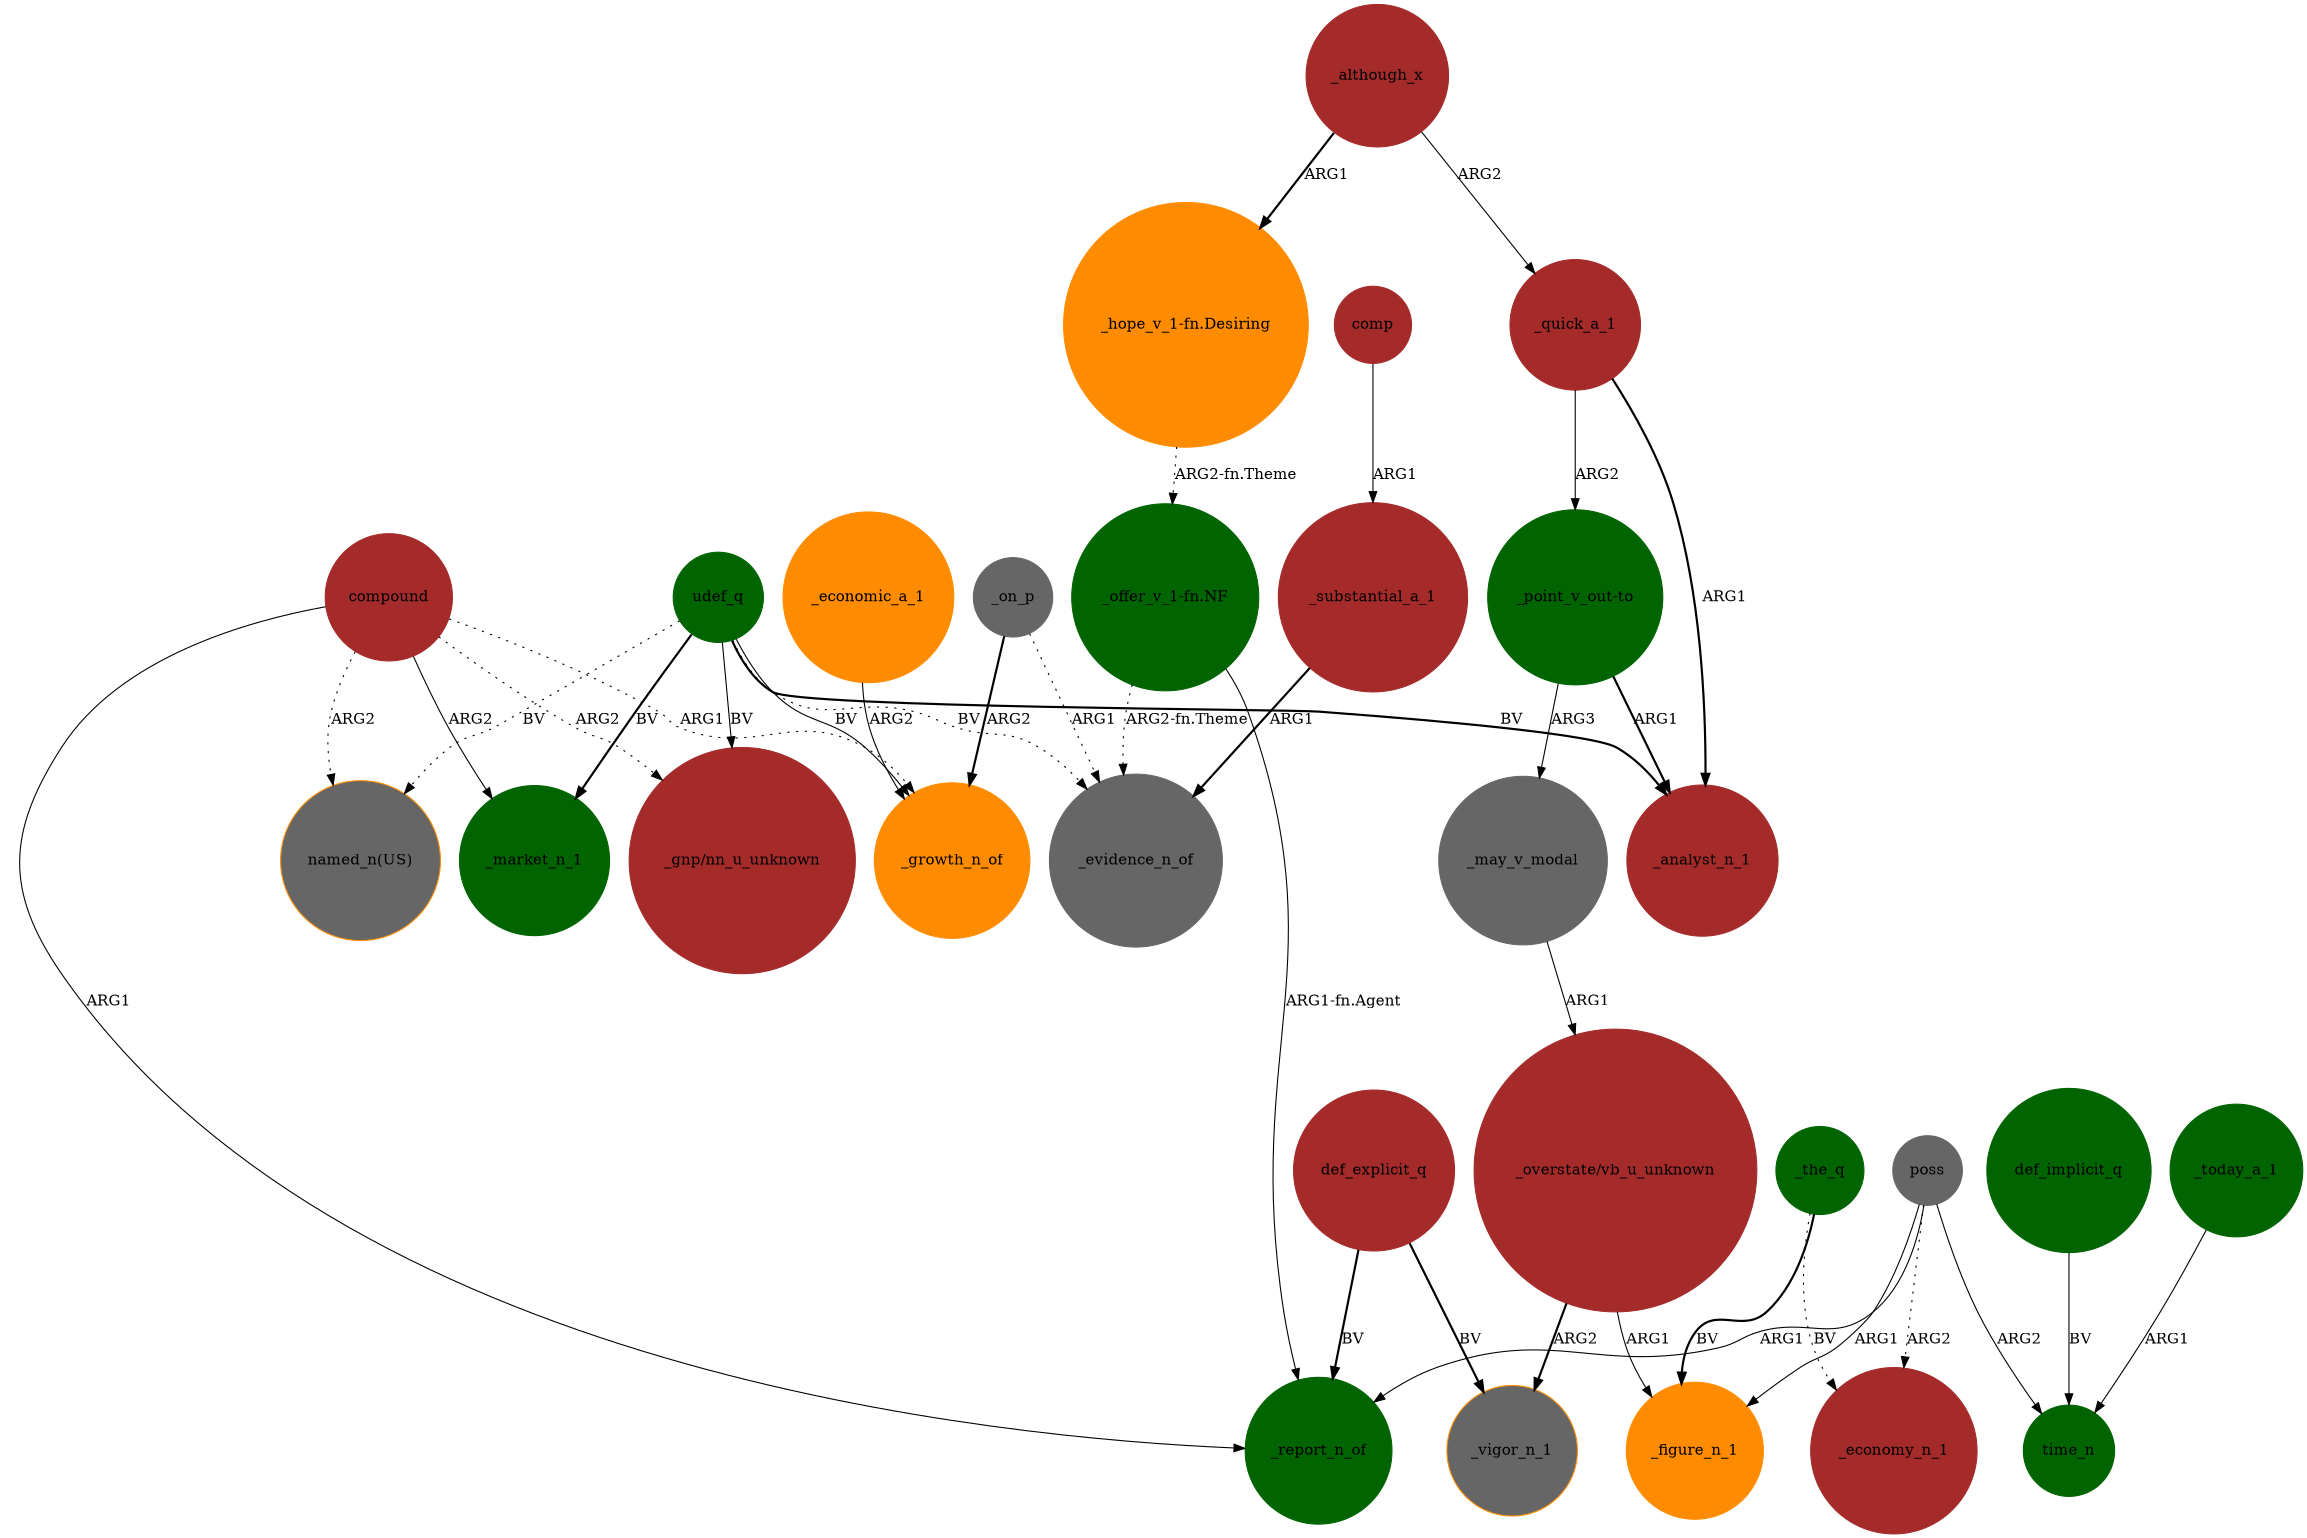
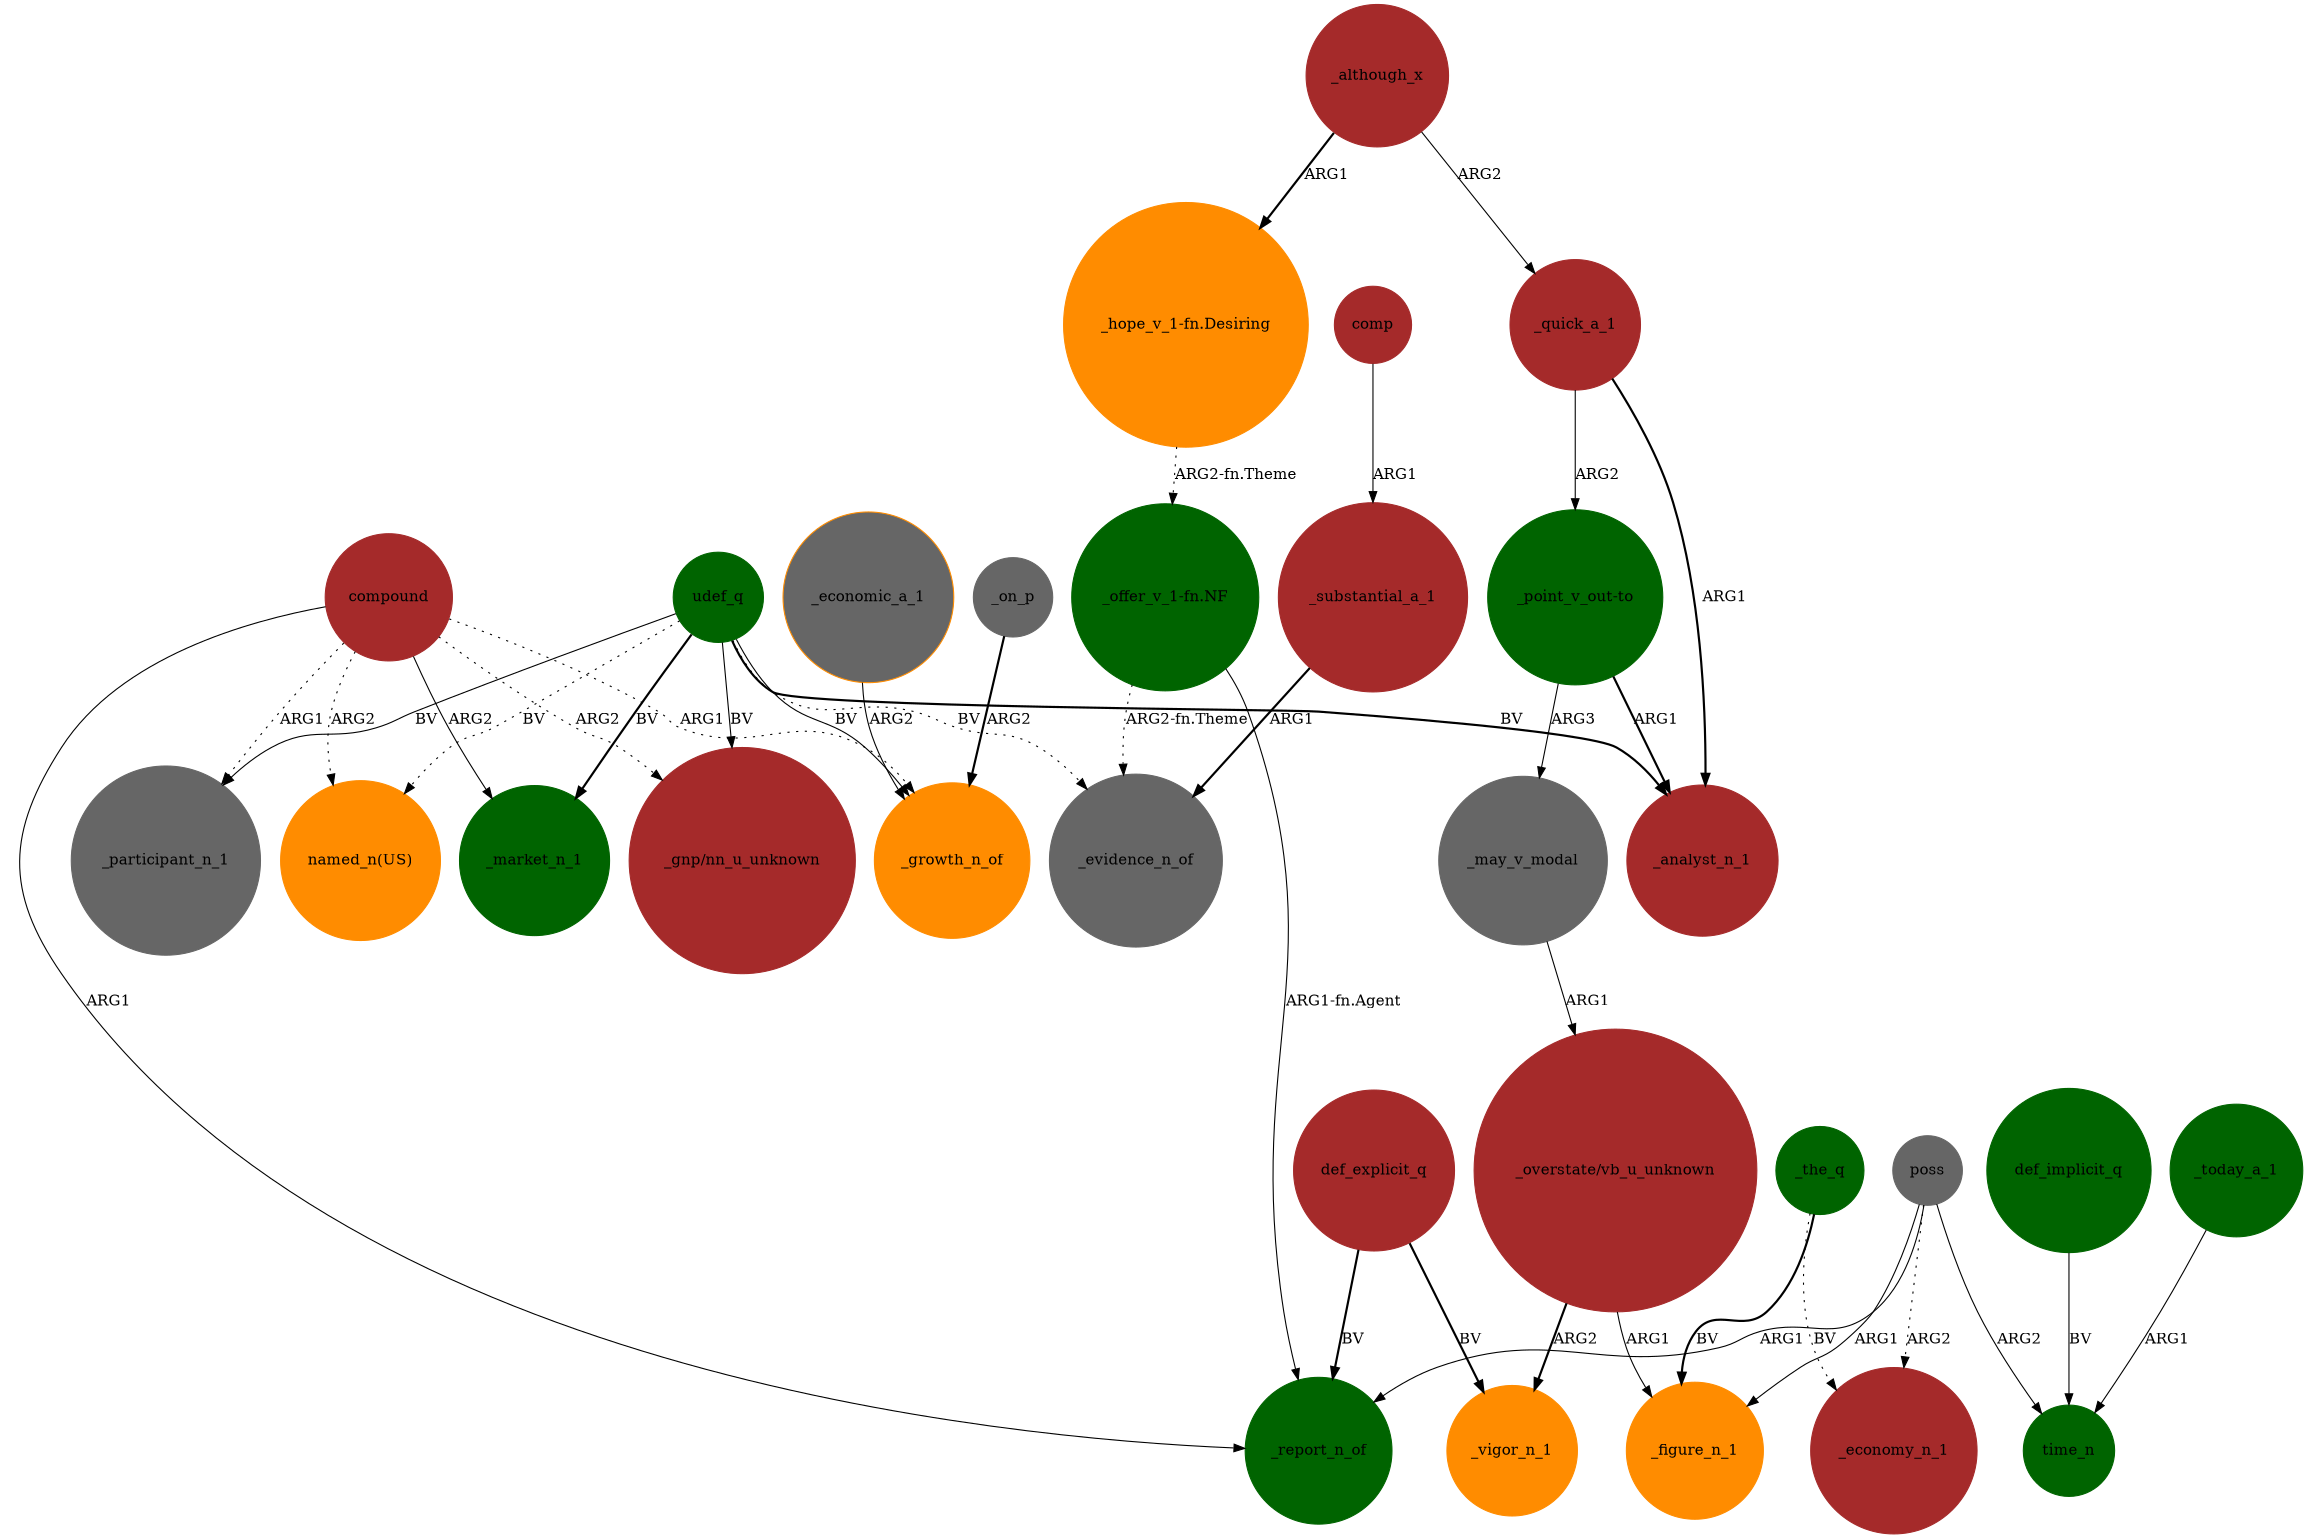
(868, 597) -> (868, 597)
(1061, 699) -> none
none -> (166, 861)
(361, 861) -> (361, 861)
(1512, 1451) -> (1512, 1451)
